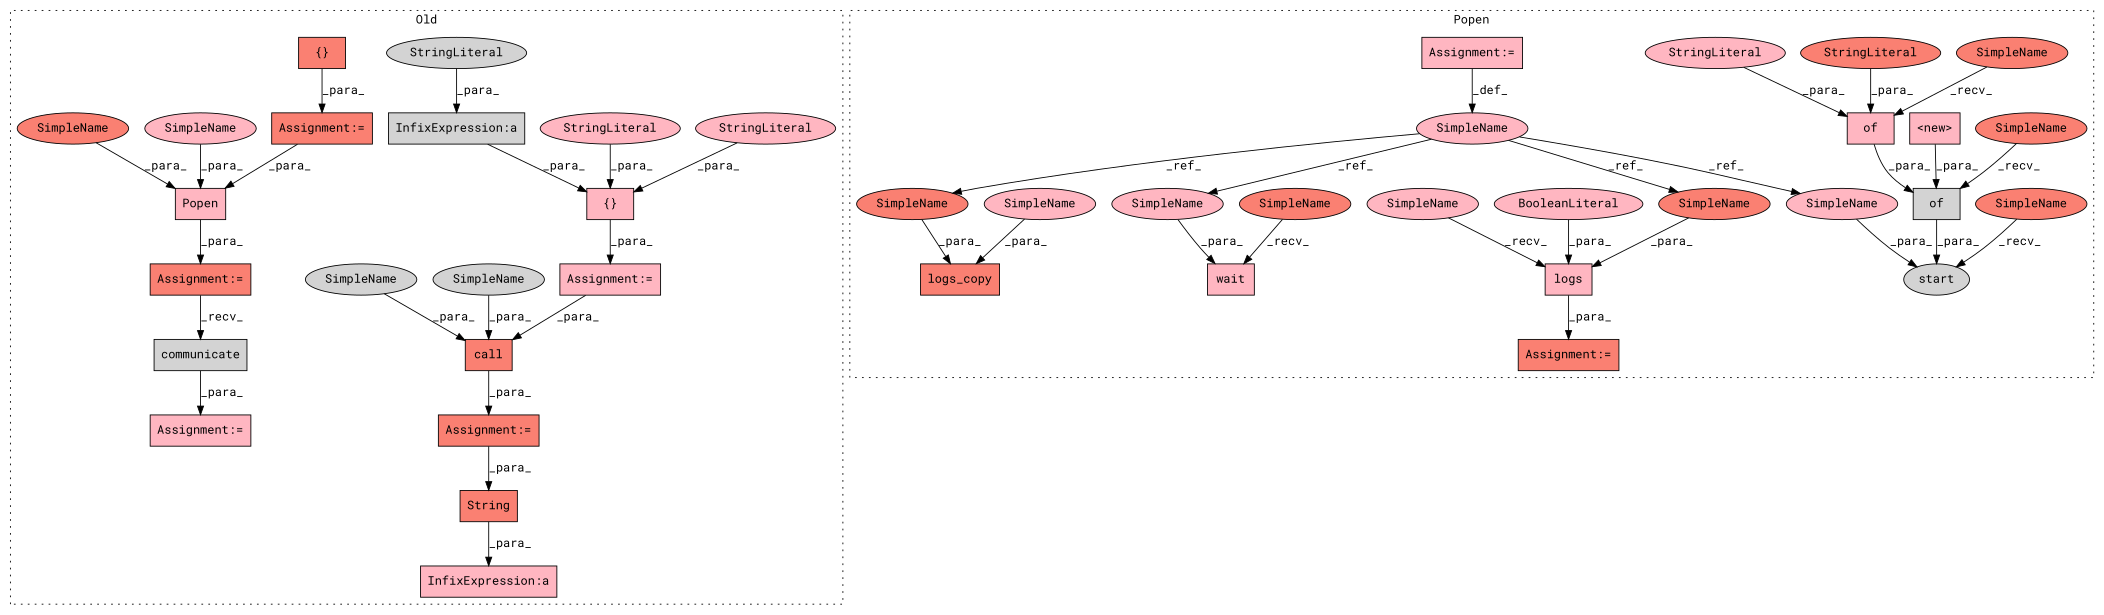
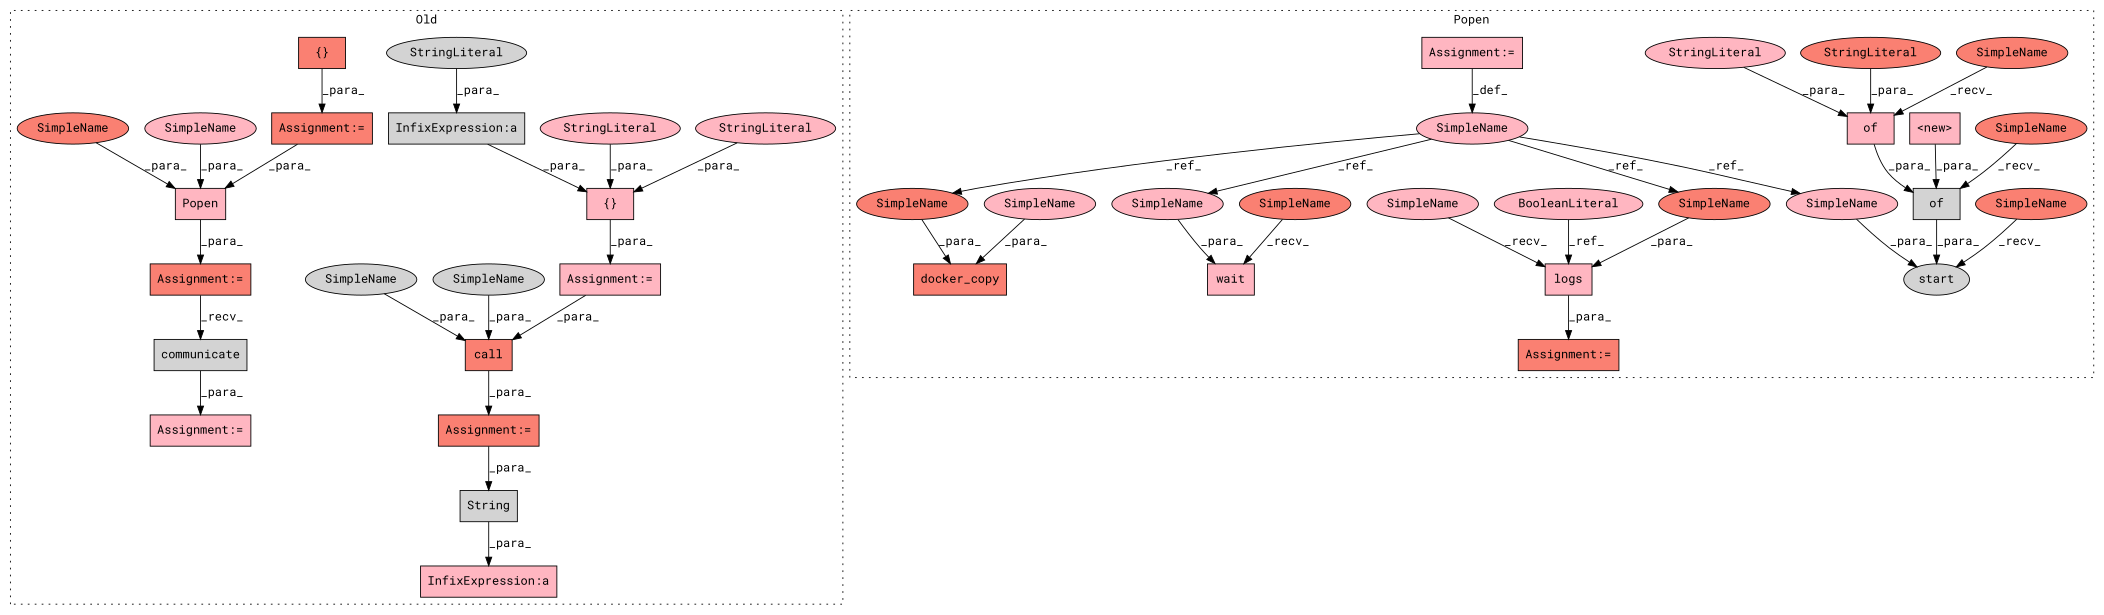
(1590, 242) -> (1587, 242)
(960, 280) -> (960, 280)
(489, 506) -> (489, 506)
